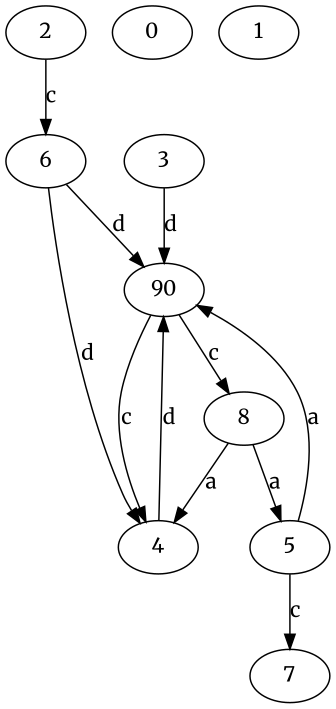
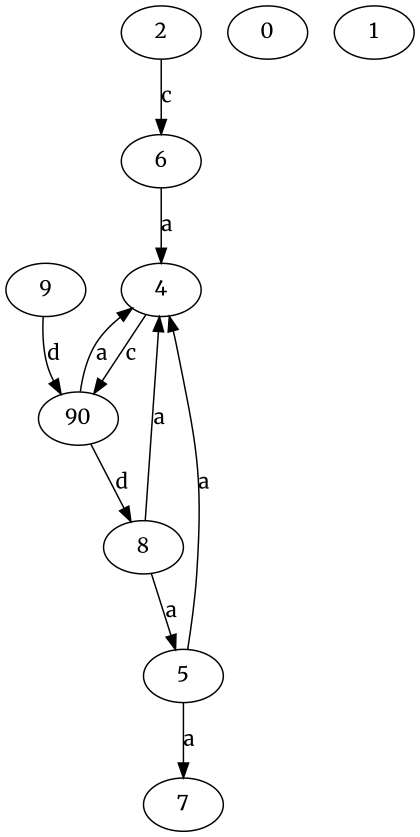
(164, 161) -> (46, 290)
(100, 220) -> none
(88, 354) -> (167, 226)
(214, 354) -> (122, 483)
(300, 398) -> (199, 489)
(126, 419) -> (102, 354)
(169, 419) -> (131, 354)
(295, 612) -> (189, 740)
